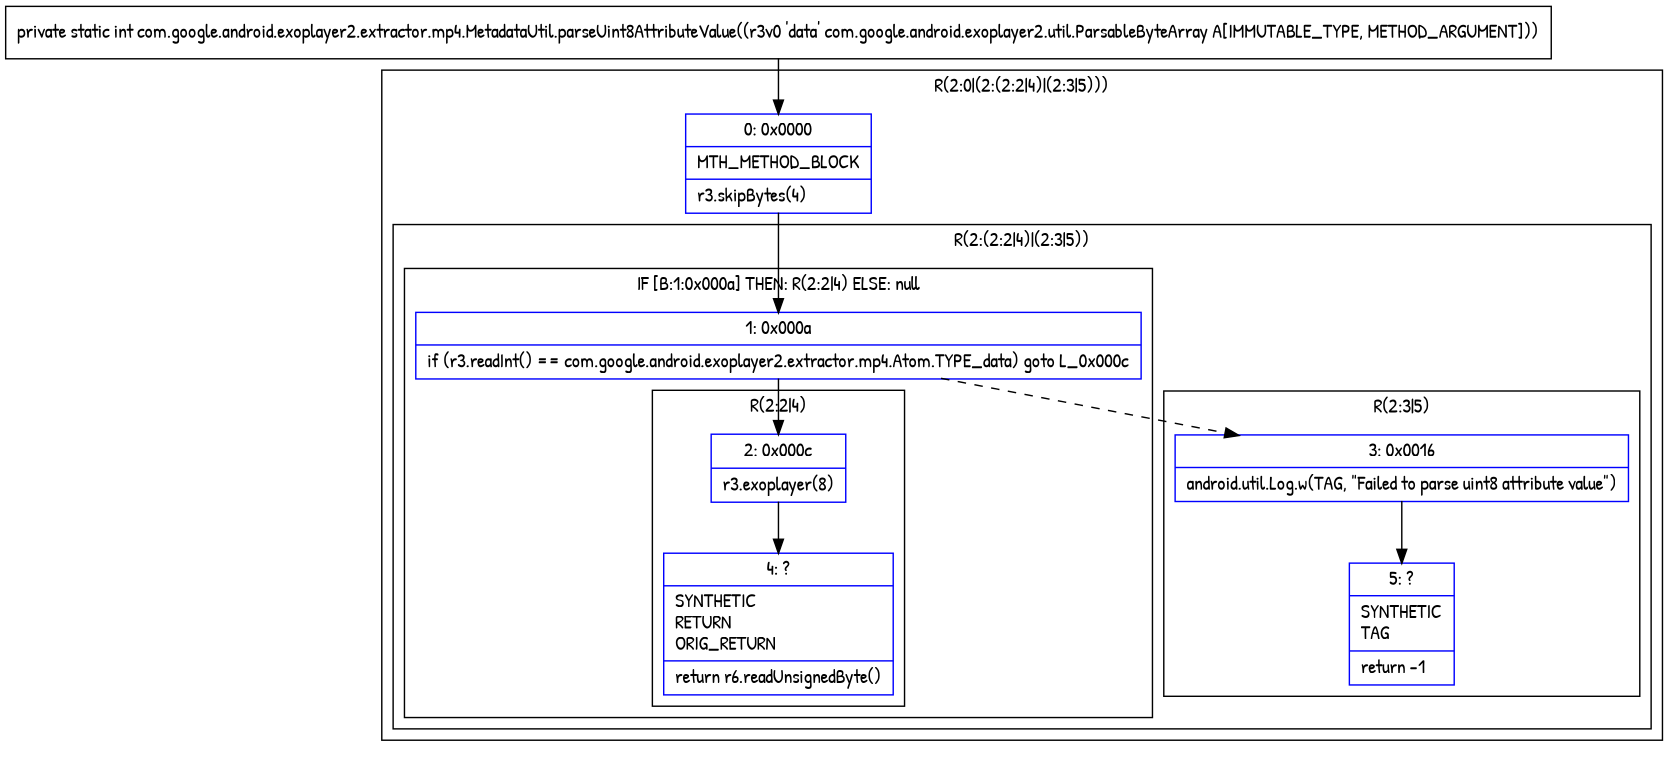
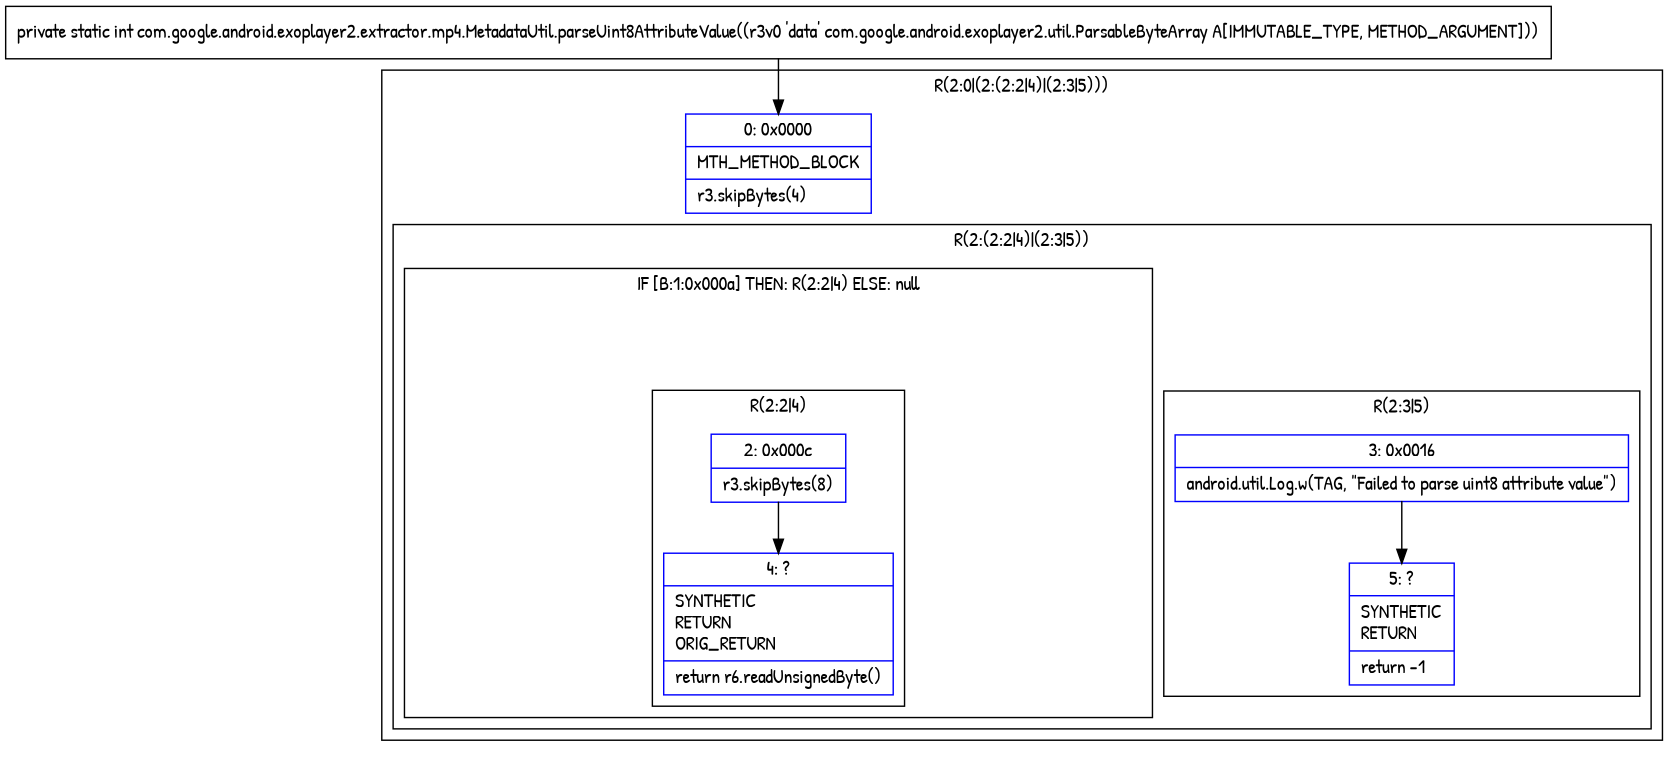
(778, 346) -> none
(778, 484) -> (778, 484)
(1376, 633) -> (1389, 633)
